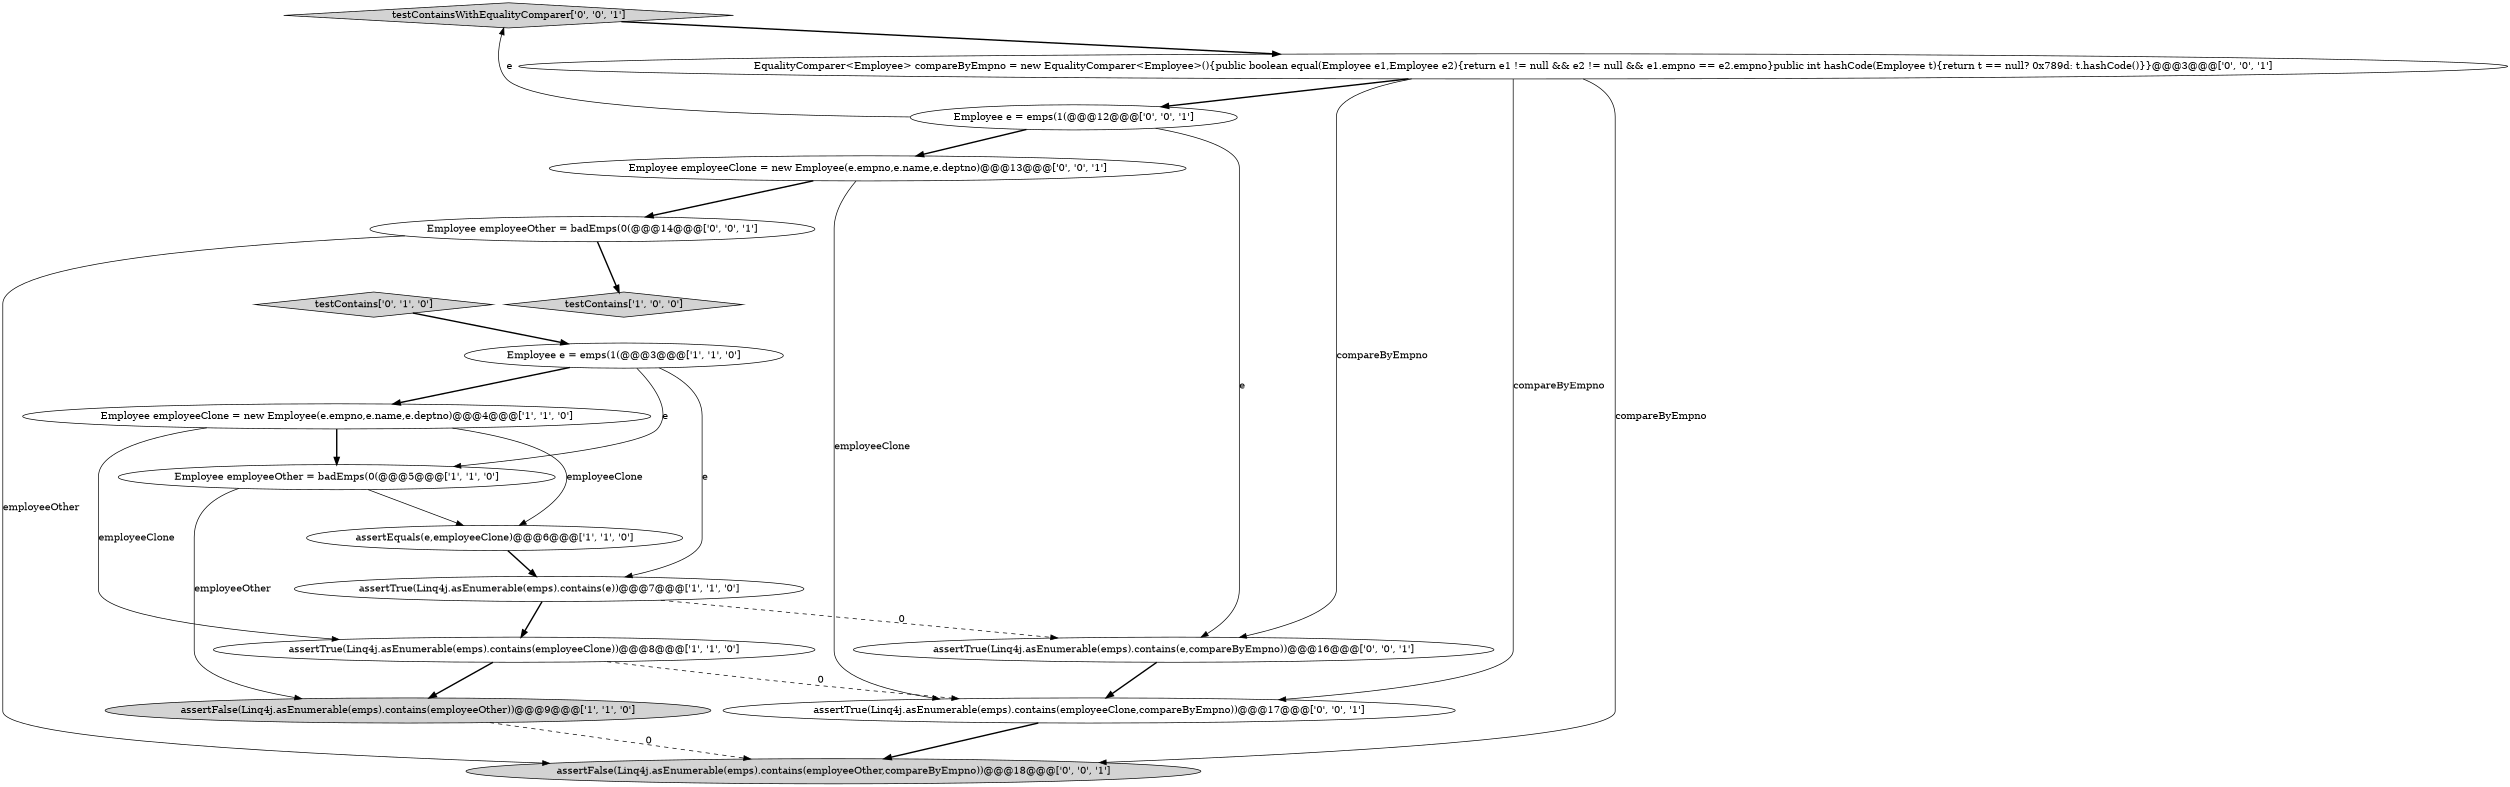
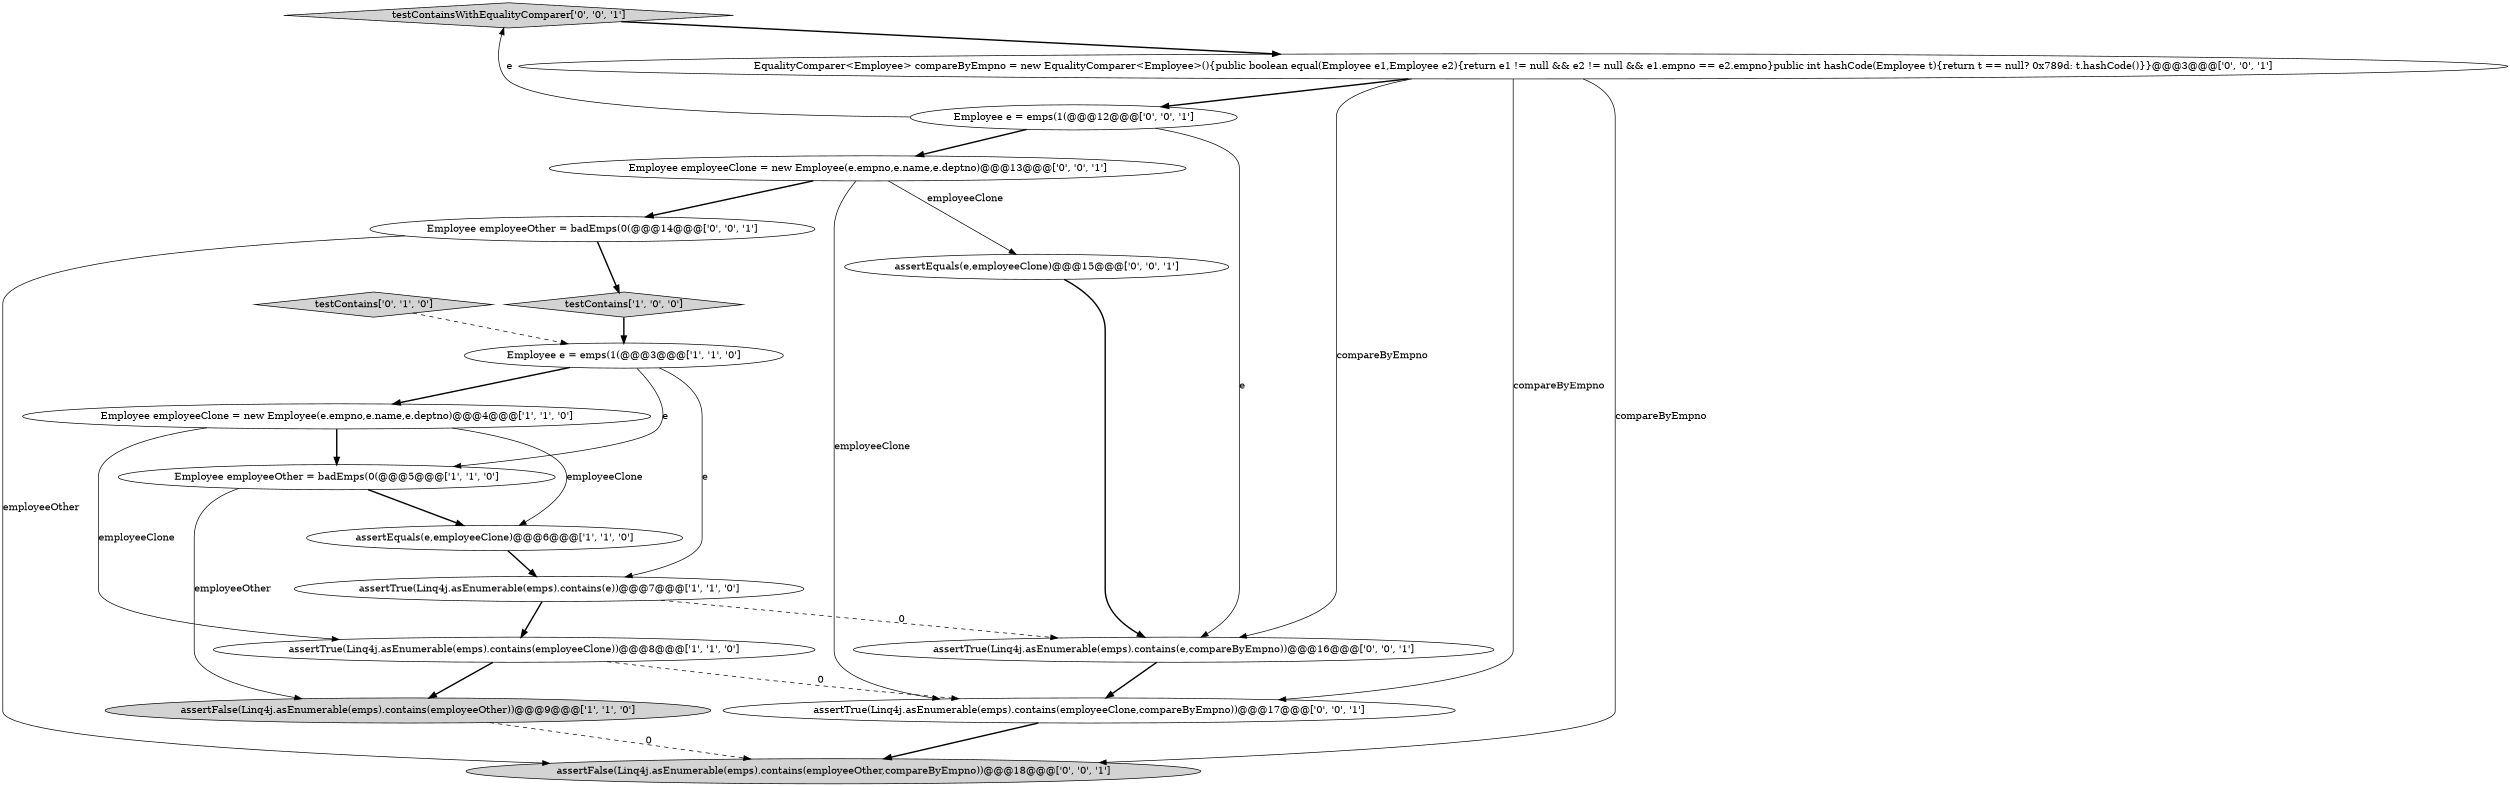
none -> (1037, 267)
none -> (624, 327)
(487, 328) -> (487, 328)
(412, 506) -> (412, 506)
